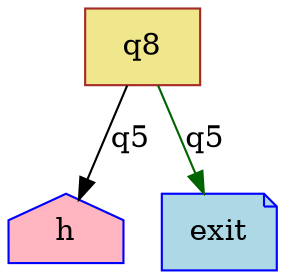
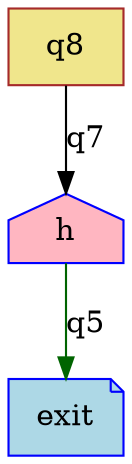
(177, 130) -> (66, 310)
(131, 139) -> (86, 139)
